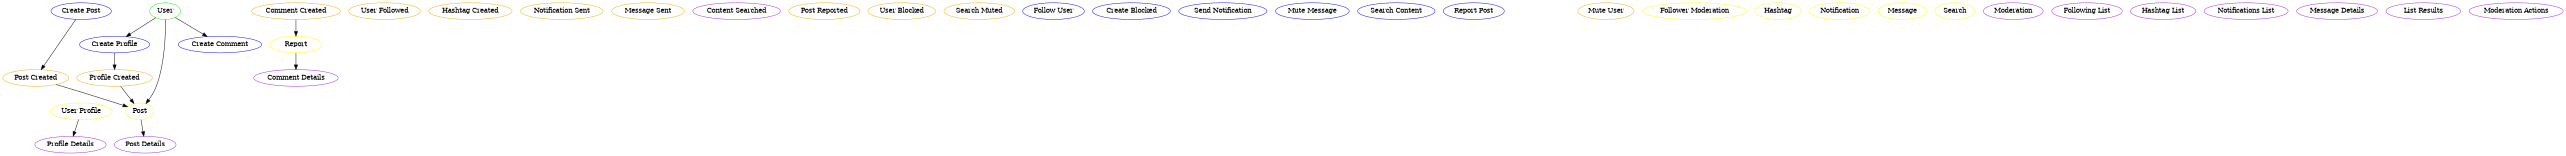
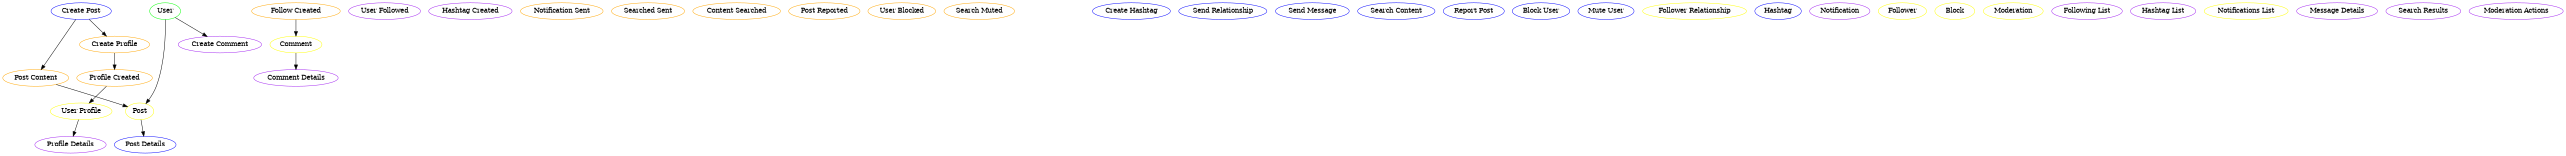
(296, 11) -> (296, 11)
(385, 11) -> (385, 11)
(470, 11) -> (470, 11)
(648, 11) -> (648, 11)
(737, 11) -> (737, 11)
(1053, 11) -> none
(1131, 11) -> (1131, 11)
(1223, 11) -> (1223, 11)
(1312, 11) -> (1312, 11)
none -> (1541, 11)
(1606, 11) -> (1606, 11)
(1695, 11) -> (1695, 11)
(1778, 11) -> (1778, 11)
(1840, 11) -> (1840, 11)
(1902, 11) -> (1902, 11)
(1955, 11) -> (1955, 11)
(2013, 11) -> (2013, 11)
(2246, 11) -> (2246, 11)
(2423, 11) -> (2423, 11)
(143, 26) -> (96, 26)
(115, 45) -> (115, 45)
(220, 45) -> (220, 45)
(296, 45) -> (296, 45)
(36, 78) -> (36, 78)
(126, 93) -> (100, 93)
(145, 145) -> (145, 145)
